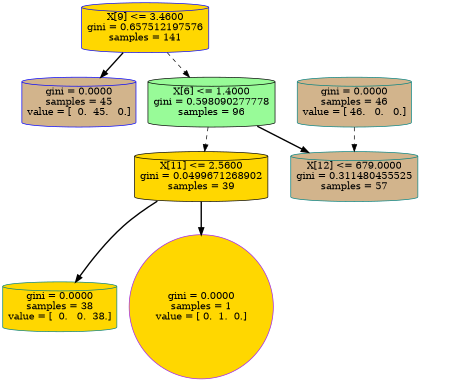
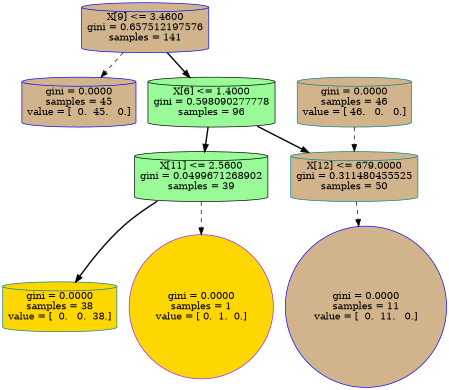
(145, 28) -> (145, 28)
(114, 62) -> (114, 62)
(176, 62) -> (176, 62)
(207, 136) -> (207, 136)
(201, 177) -> (201, 177)
(354, 177) -> (354, 177)
(201, 215) -> (201, 215)
none -> (366, 307)
